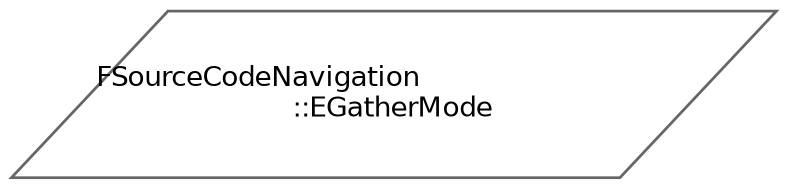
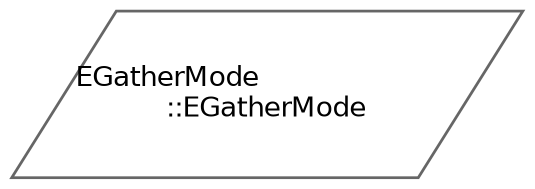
(394, 94) -> (267, 94)
